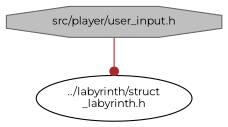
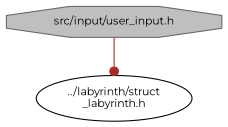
(114, 22) -> (114, 22)
